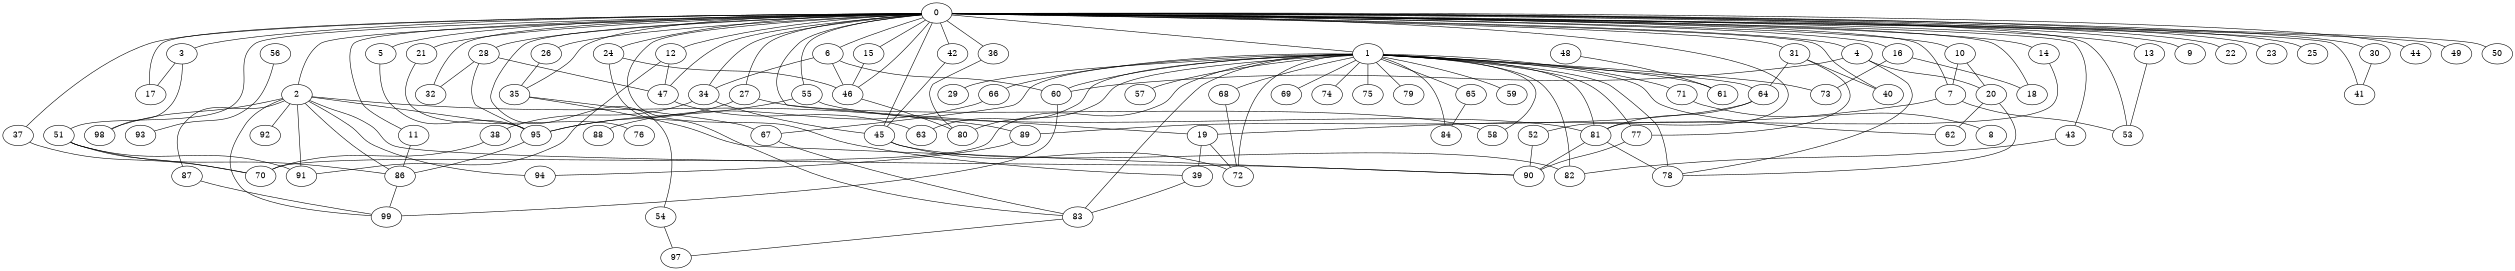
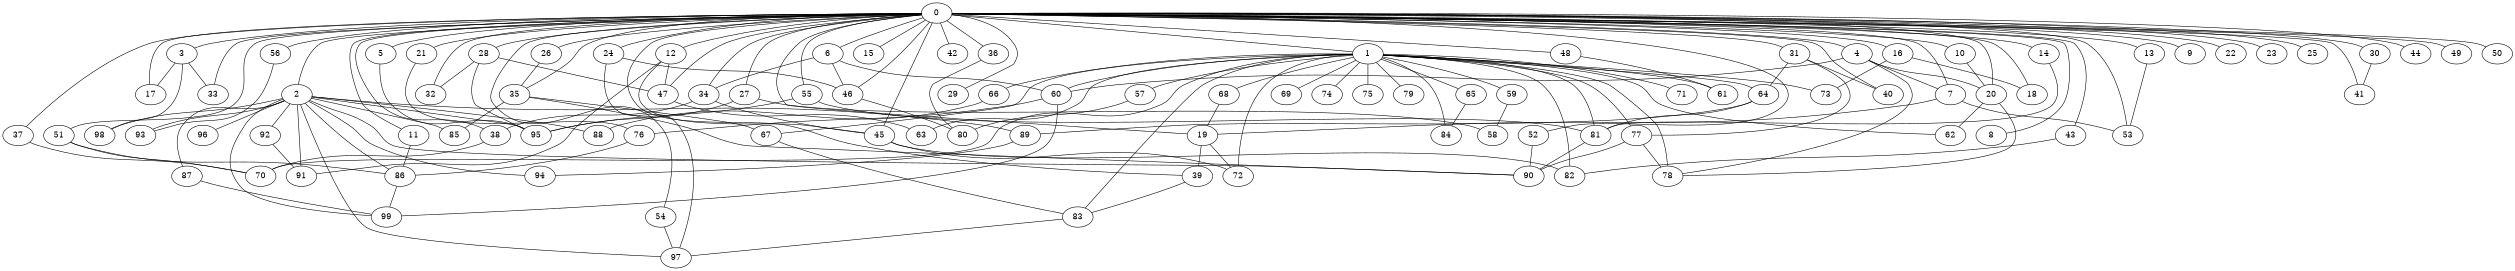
none -> (1489, 15)
none -> (603, 19)
none -> (551, 24)
none -> (1251, 33)
(1060, 71) -> (1015, 46)
(858, 74) -> none
(1158, 74) -> (1051, 115)
(1955, 74) -> (1903, 75)
(1533, 85) -> (1502, 115)
none -> (213, 95)
(916, 95) -> (726, 124)
none -> (449, 111)
(1873, 113) -> (1573, 22)
none -> (222, 115)
none -> (820, 120)
none -> (203, 135)
none -> (454, 135)
(1232, 138) -> (1213, 115)
(175, 156) -> (283, 156)
(1632, 156) -> (1652, 156)
(470, 160) -> (523, 165)
(816, 175) -> (684, 136)
none -> (443, 242)
